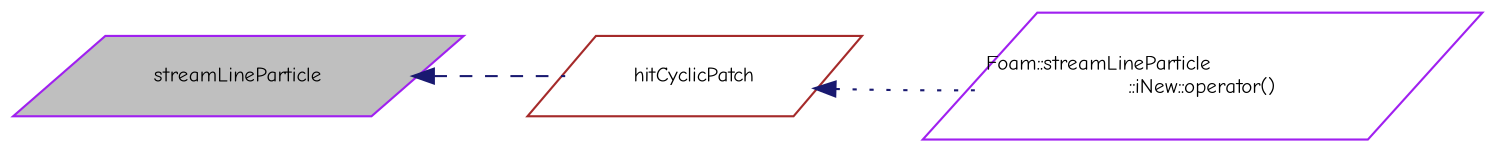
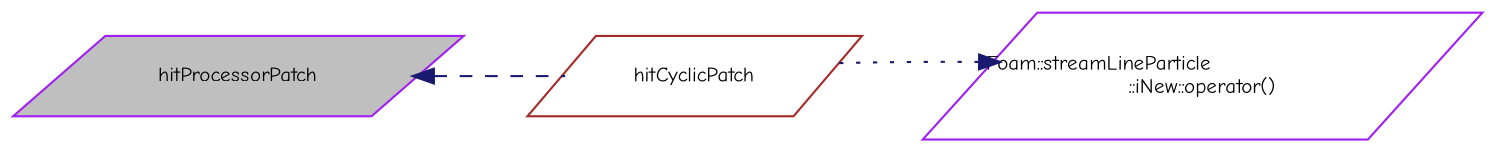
(238, 76) -> (238, 76)
(905, 90) -> (907, 62)
